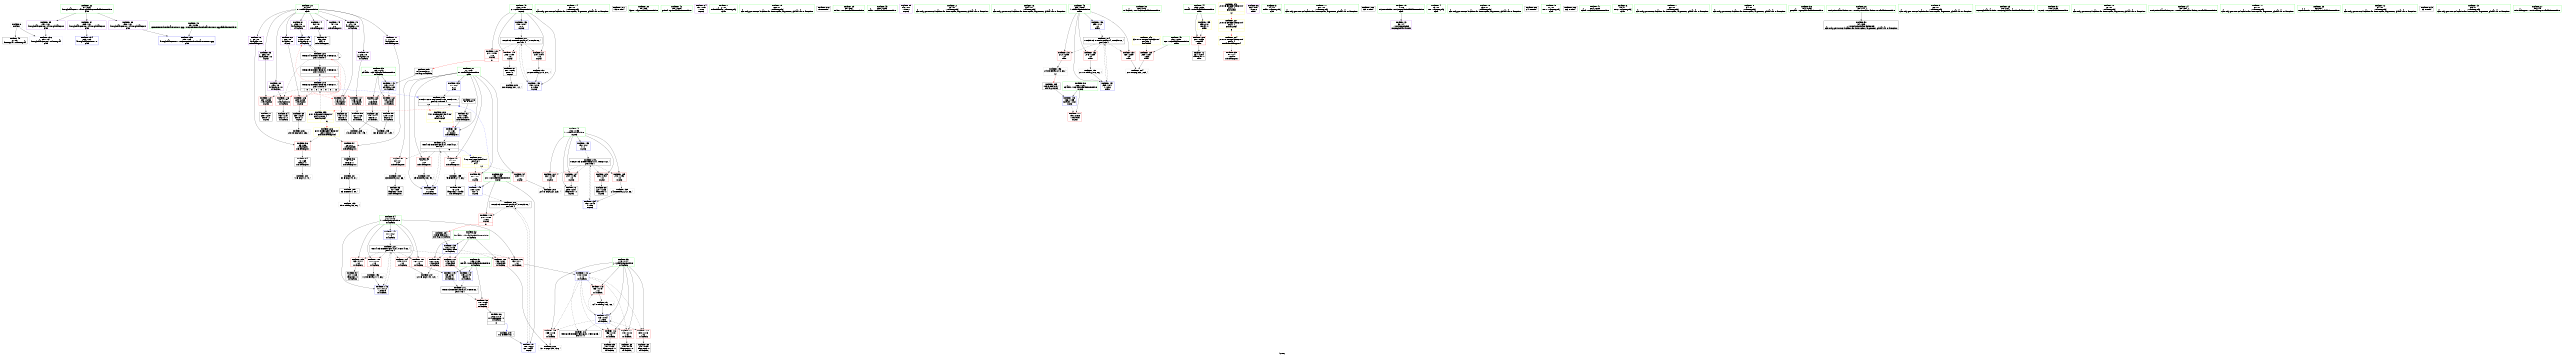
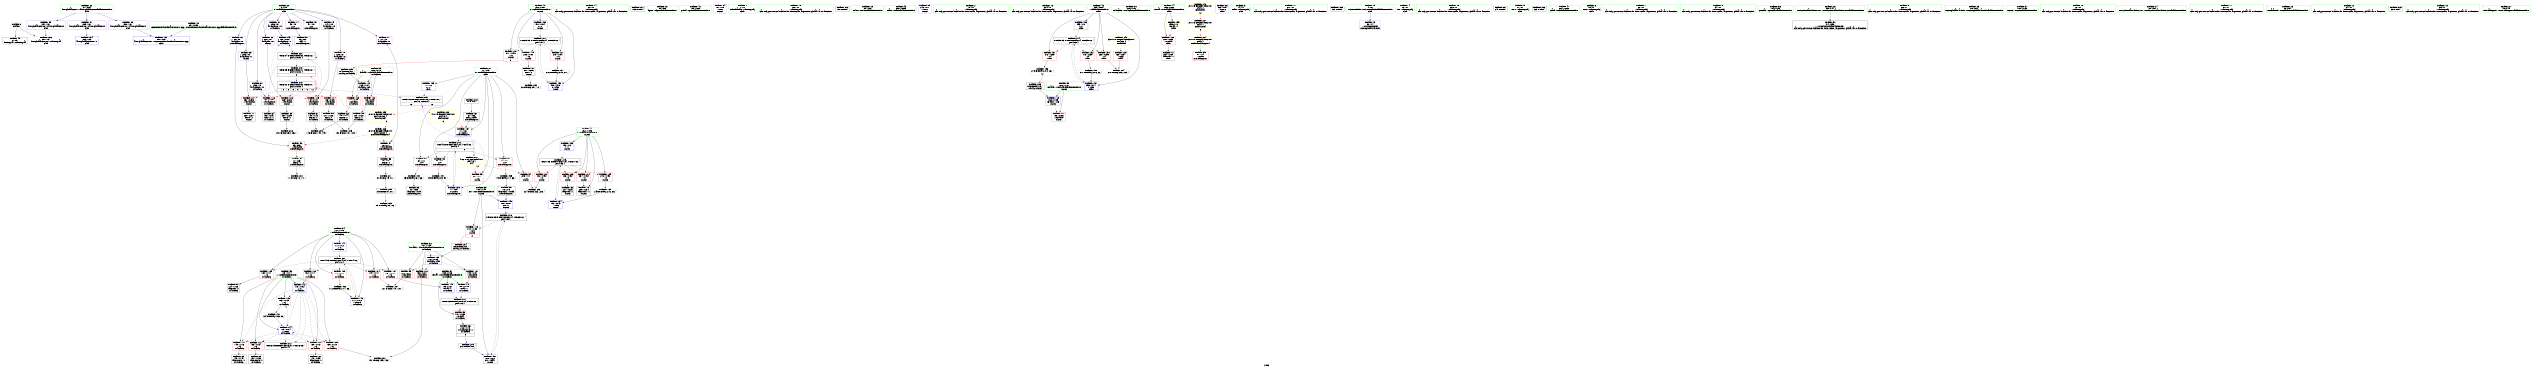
(1176, 41) -> none
(475, 183) -> (506, 197)
